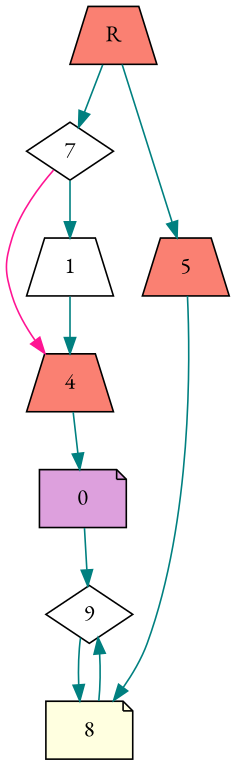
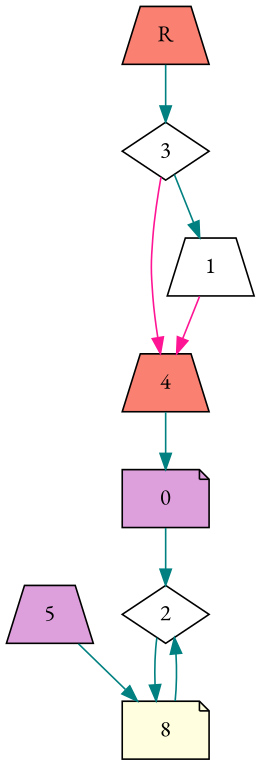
(147, 143) -> none
(70, 151) -> (166, 151)
(186, 267) -> (50, 614)
(70, 317) -> (191, 317)
(89, 614) -> (166, 614)
